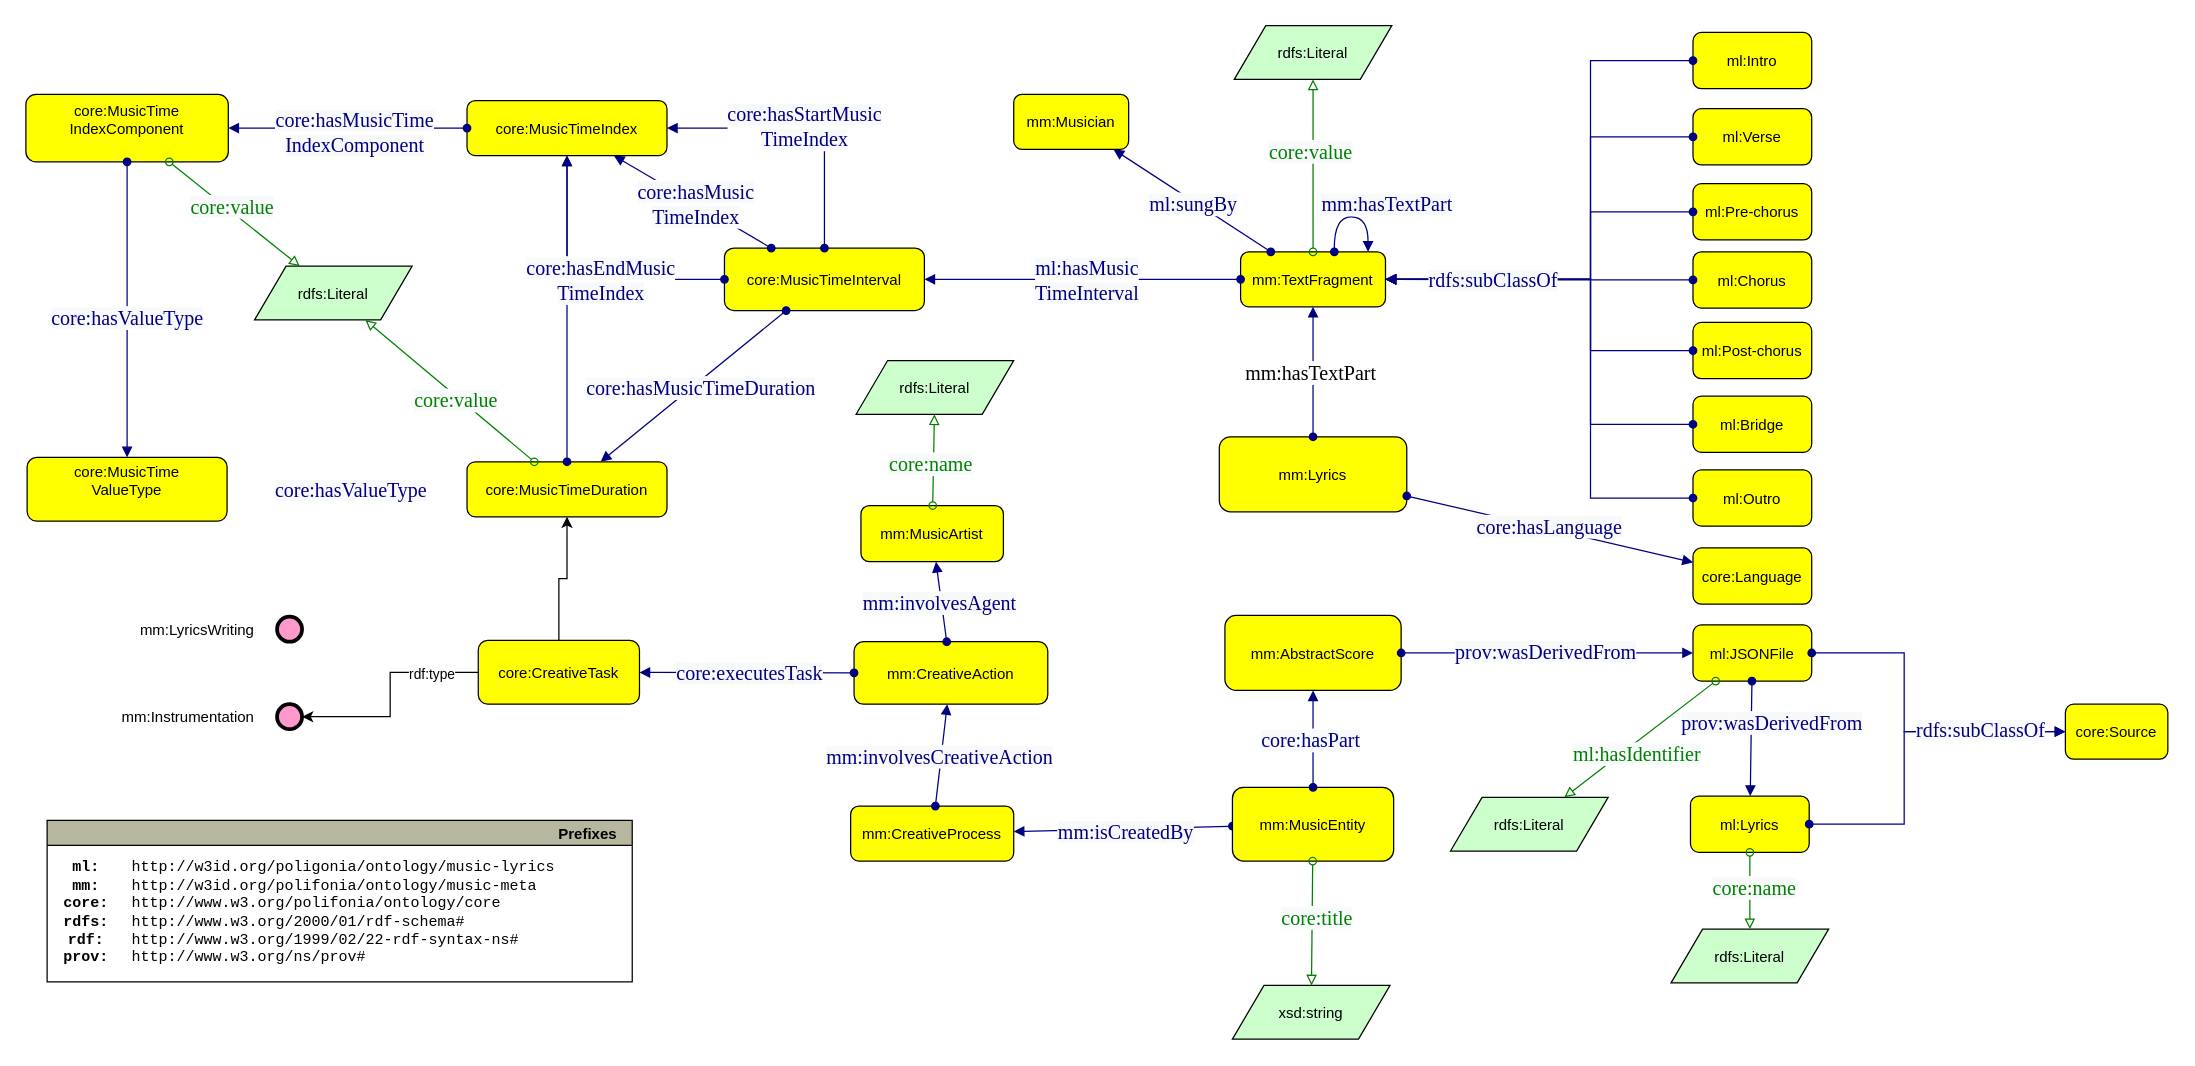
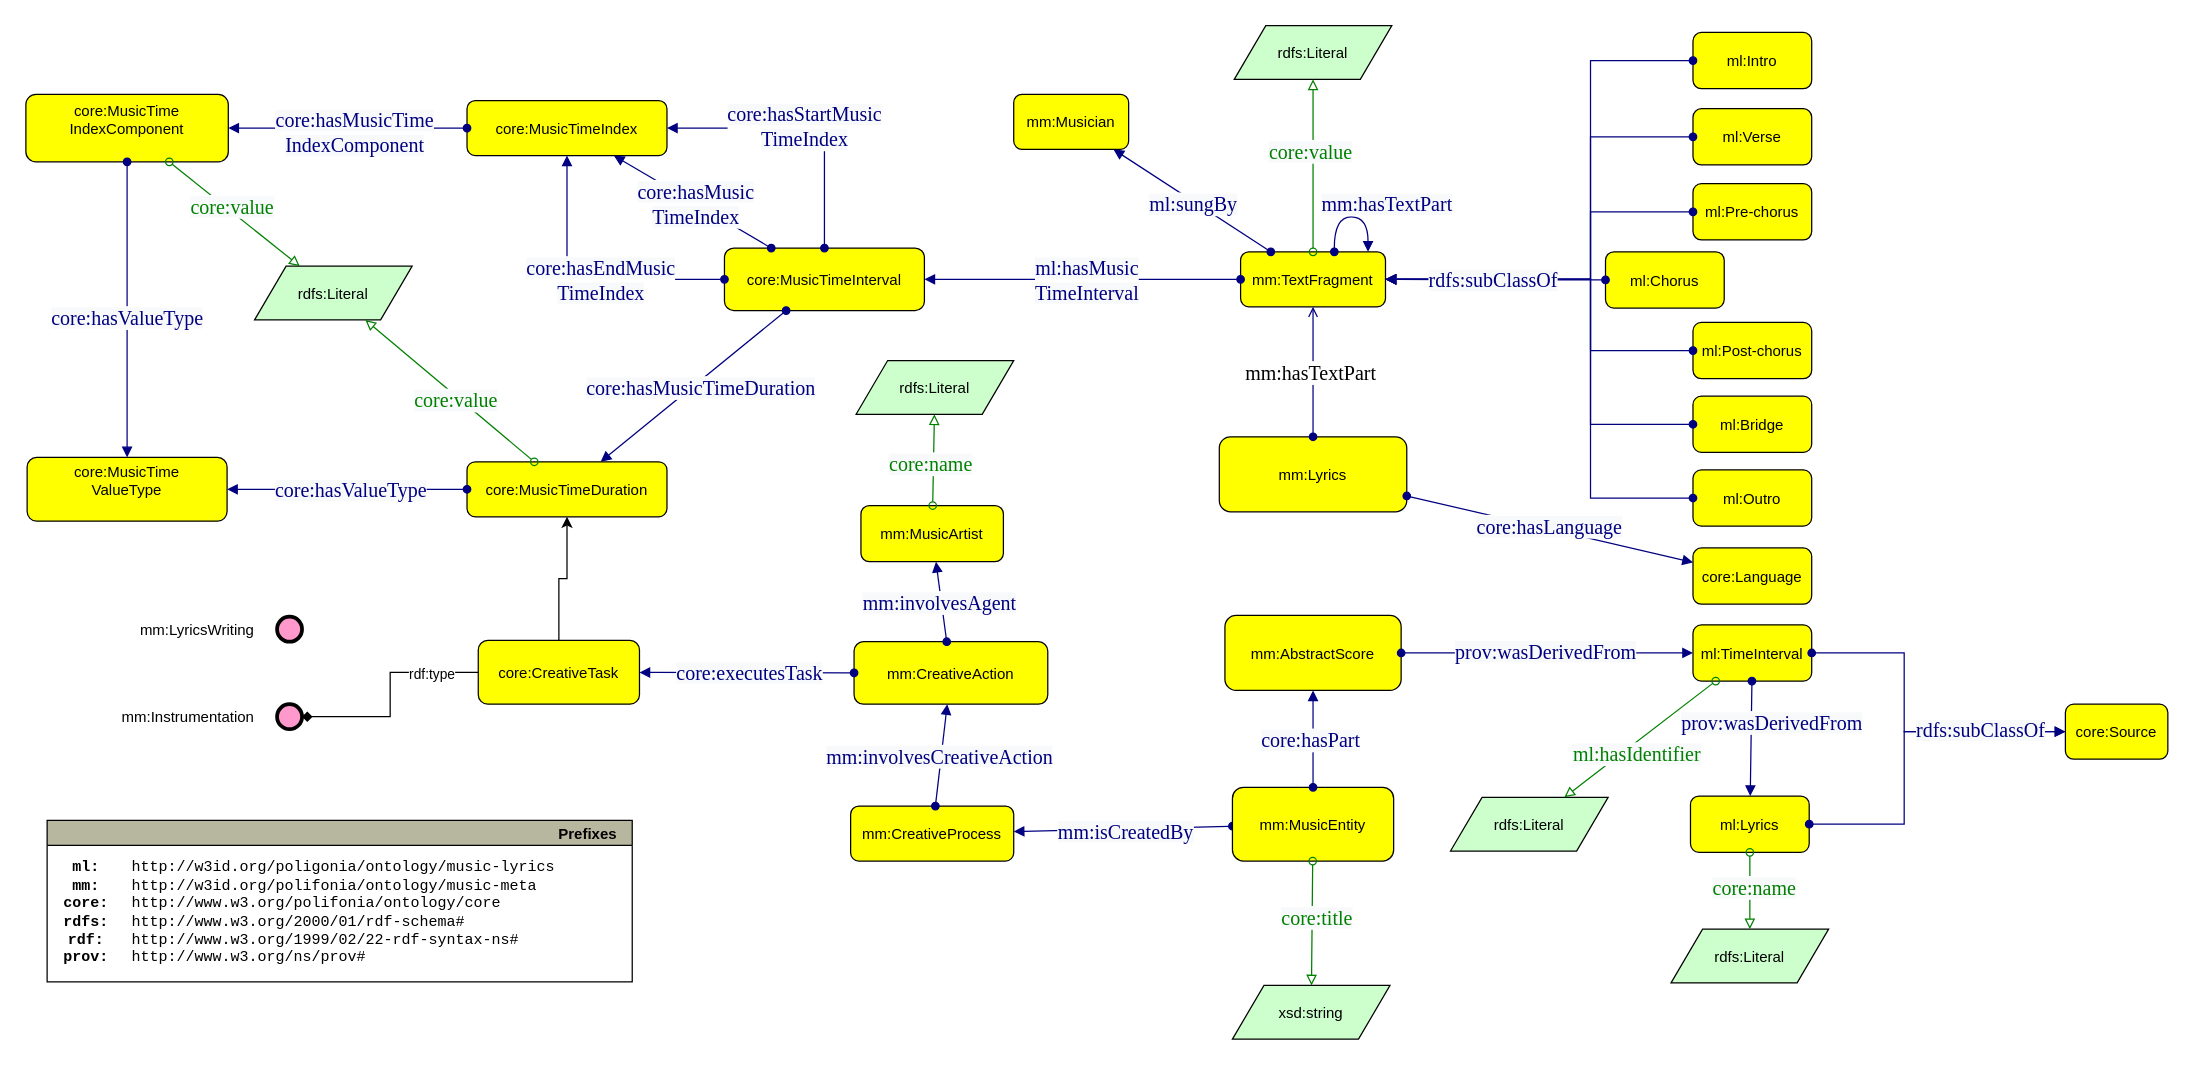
(1753, 280) -> (1665, 280)
(1313, 318) -> (1313, 315)
(567, 381) -> (257, 489)
(1752, 654) -> (1752, 654)
(312, 717) -> (313, 717)
